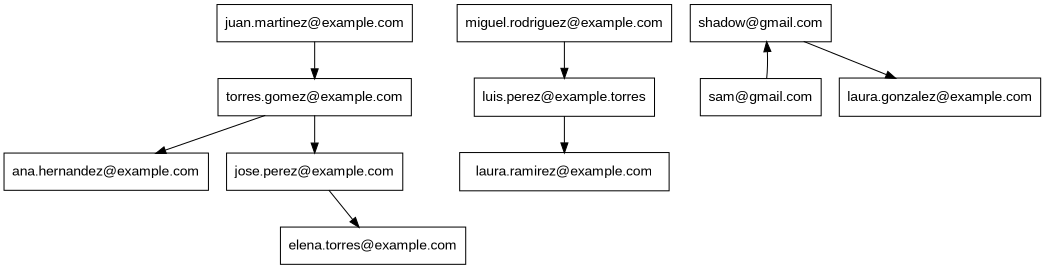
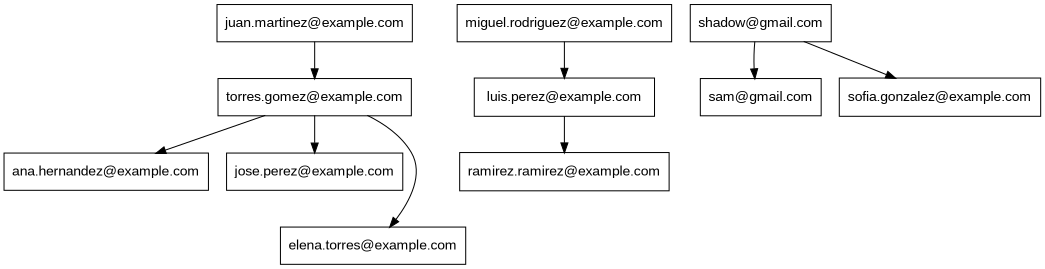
(767, 65) -> (754, 55)
(564, 97) -> (564, 97)
(940, 97) -> (940, 97)
(564, 172) -> (564, 172)
(341, 205) -> (414, 159)
